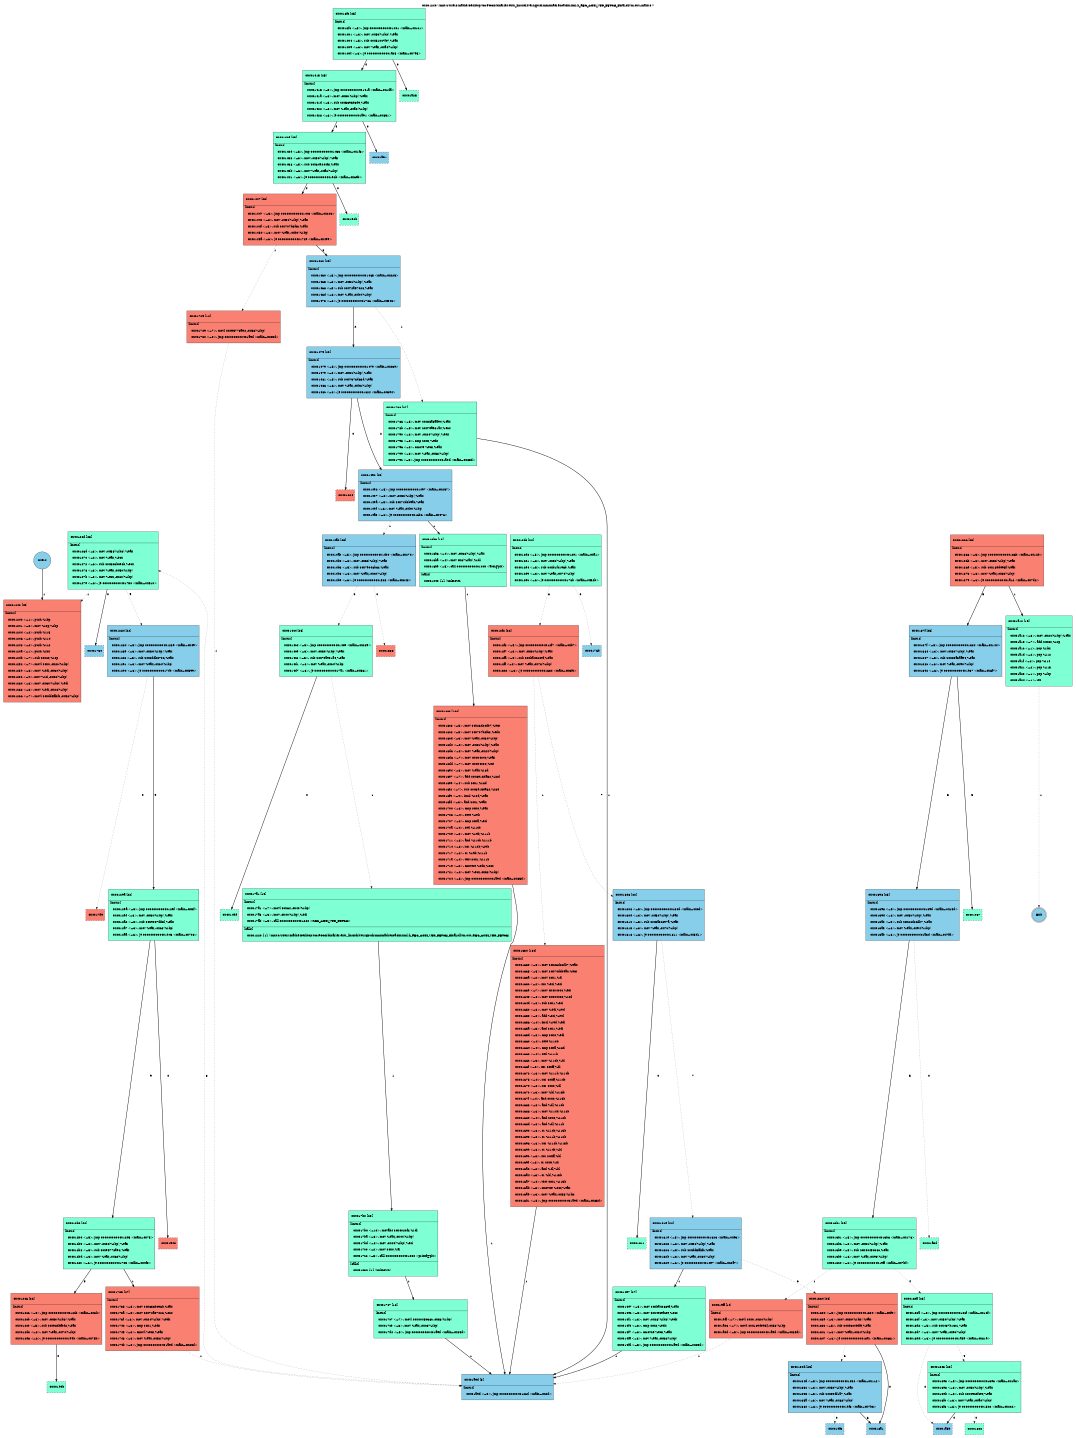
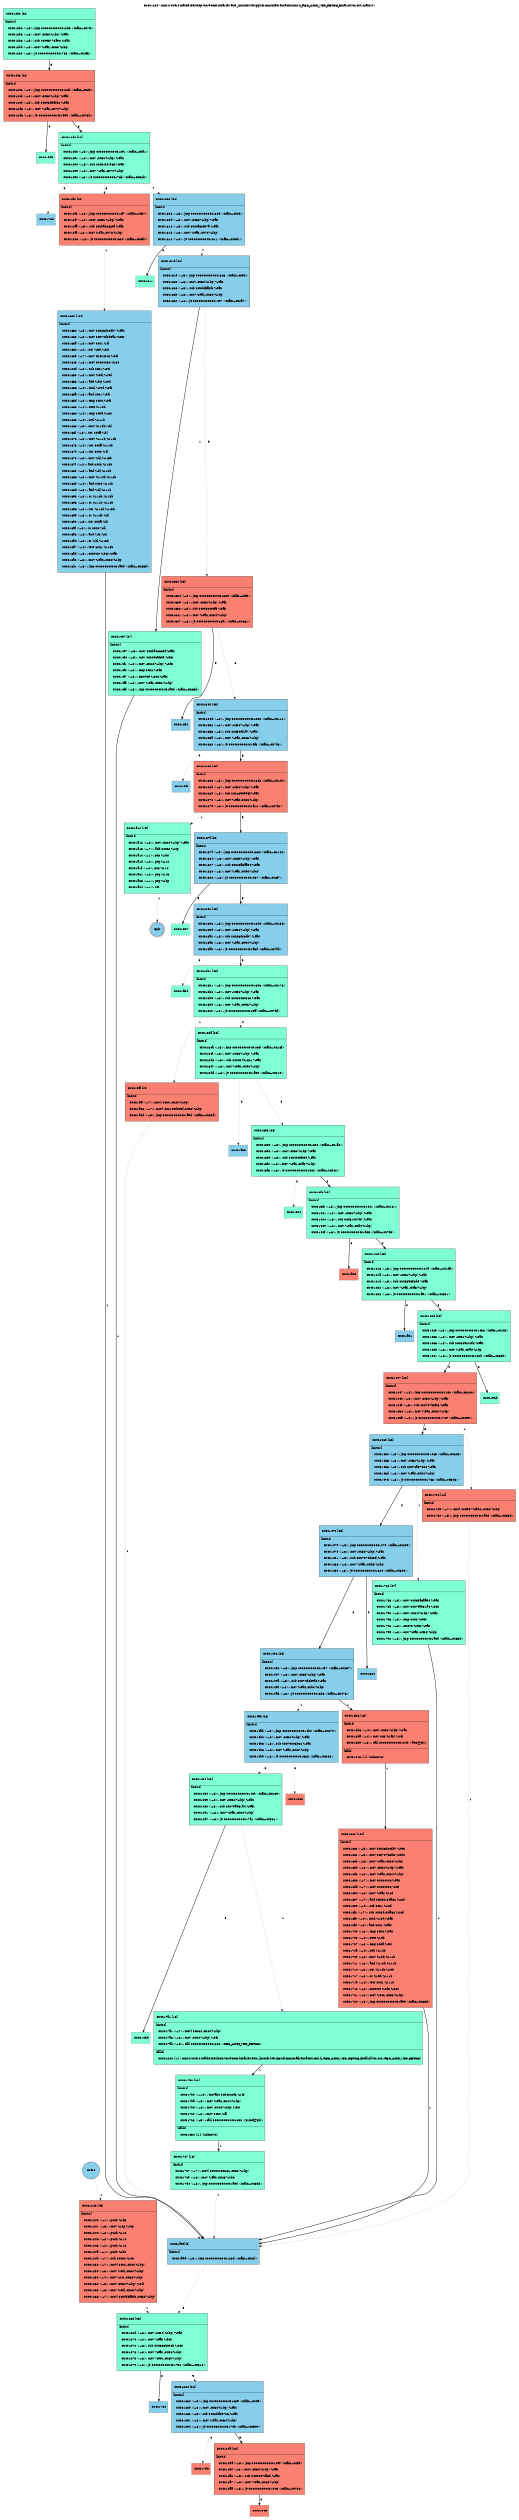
(409, 96) -> (349, 1274)
none -> (76, 126)
(345, 495) -> (367, 1674)
(463, 560) -> (385, 1737)
(42, 583) -> (97, 2188)
(87, 595) -> (145, 2307)
(1015, 600) -> (199, 818)
(563, 791) -> (151, 188)
(154, 915) -> (259, 2469)
(557, 1076) -> (104, 442)
(131, 1078) -> none
(152, 1319) -> none
(467, 1355) -> (215, 2213)
(865, 1417) -> (241, 755)
(952, 1417) -> (325, 1181)
